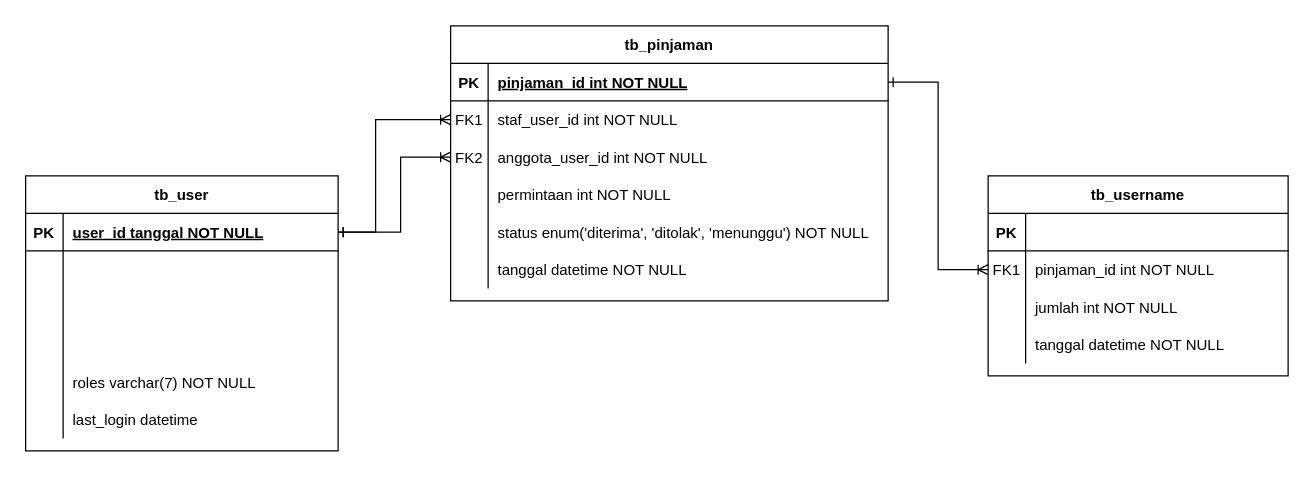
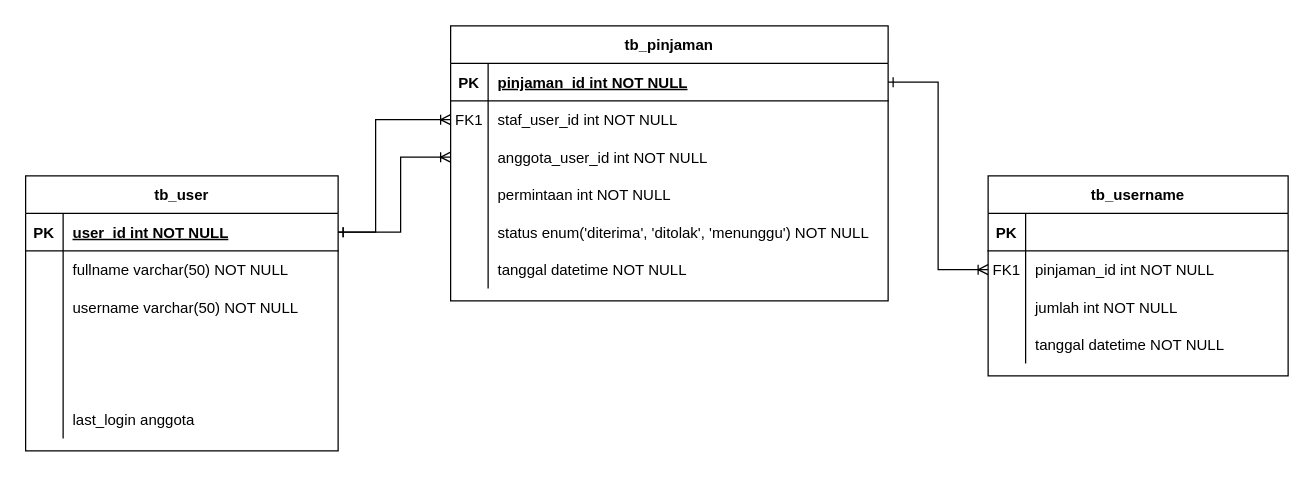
(469, 157) -> none
(164, 233) -> (147, 233)
none -> (201, 269)
none -> (201, 307)
(201, 382) -> none
(143, 420) -> (140, 420)
